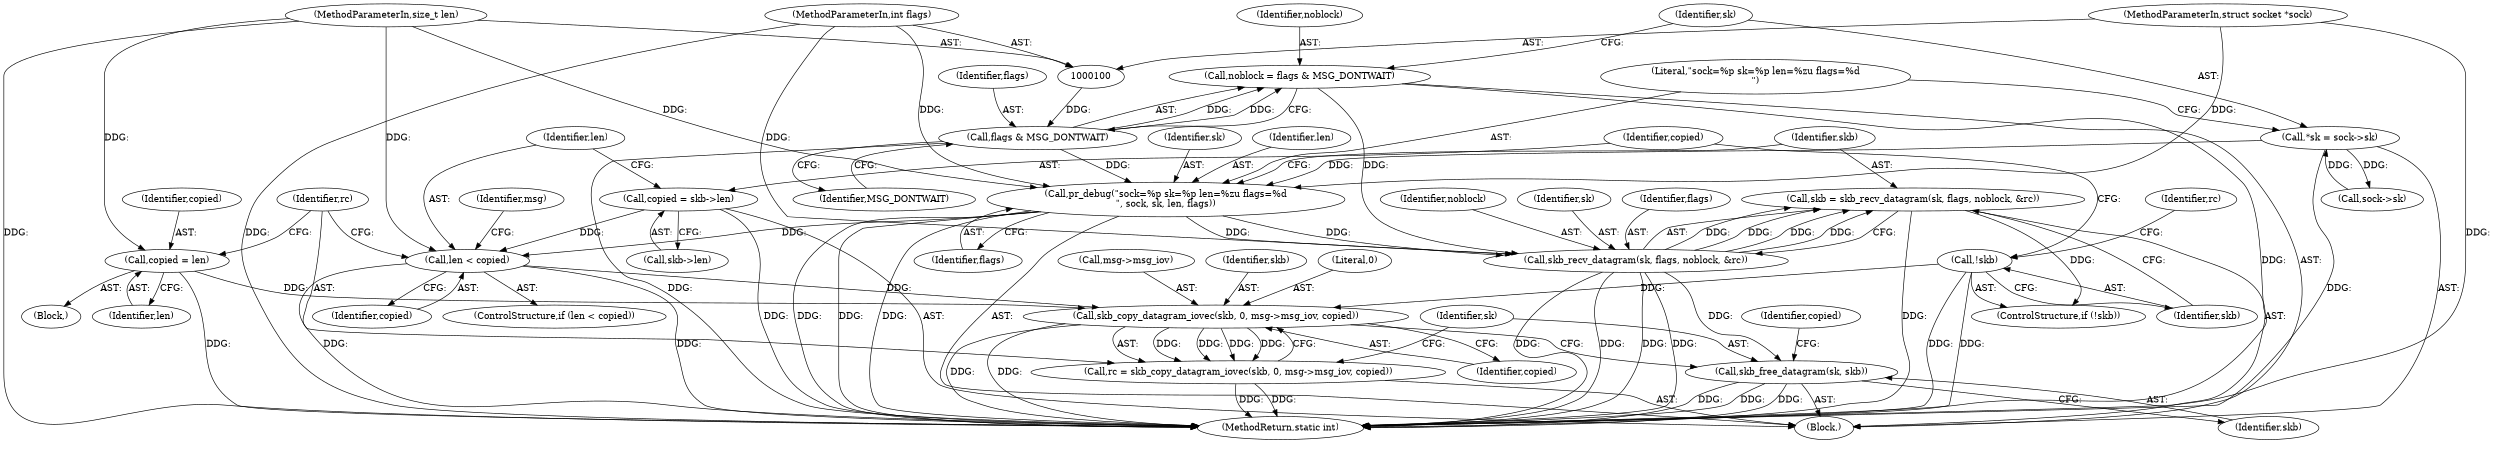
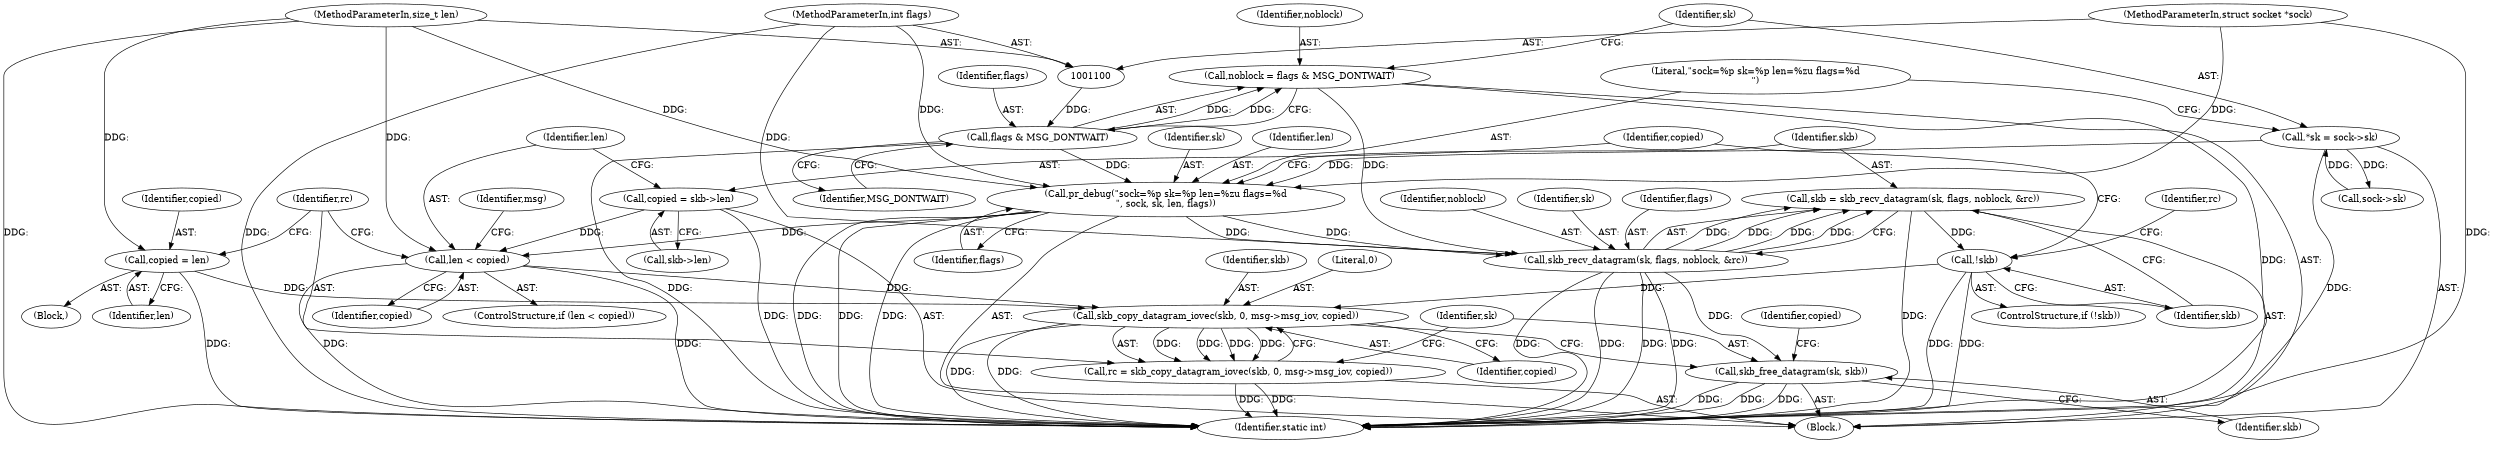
(1091, 77) -> (1091, 77)
(2037, 241) -> (1942, 228)
(1126, 261) -> none
(1281, 428) -> (1281, 428)
